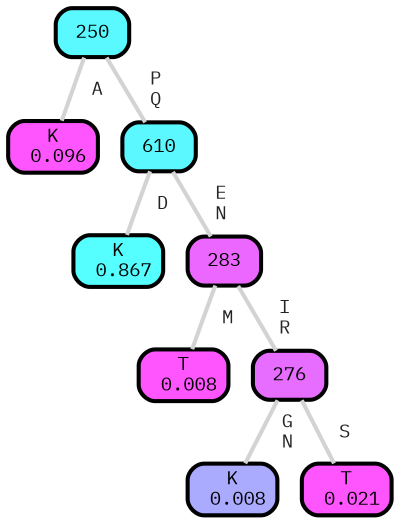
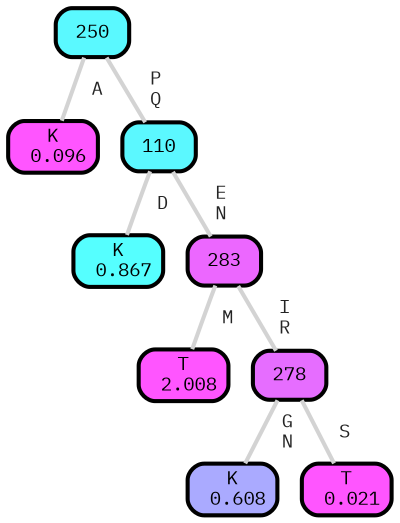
(159, 147) -> (159, 147)
(184, 375) -> (184, 375)
(290, 375) -> (290, 375)
(233, 490) -> (233, 490)
